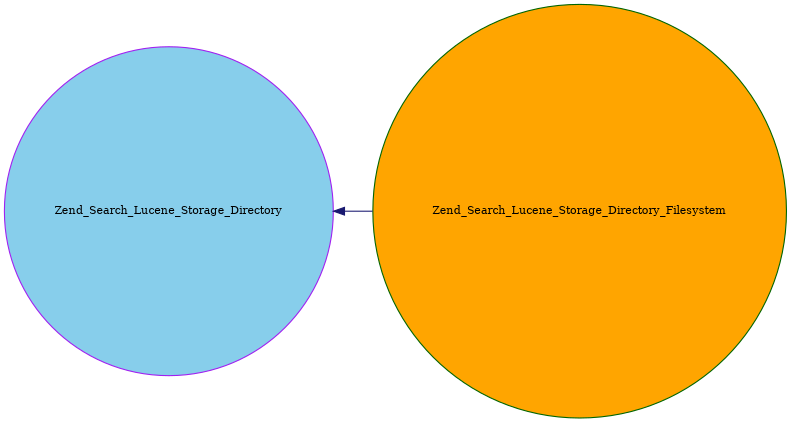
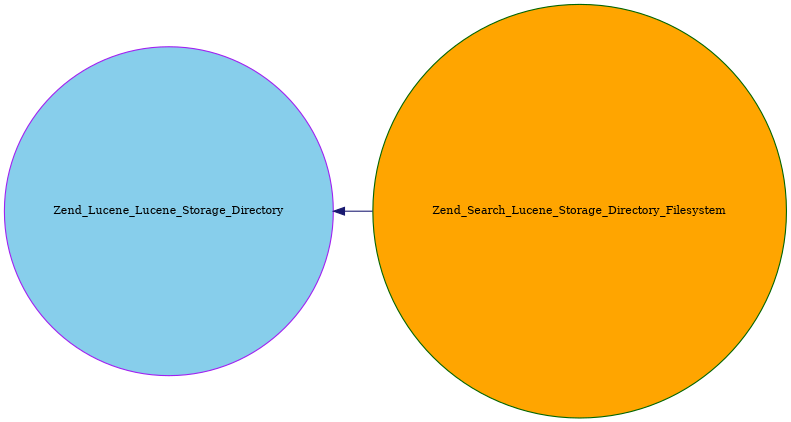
(169, 211) -> (169, 211)
